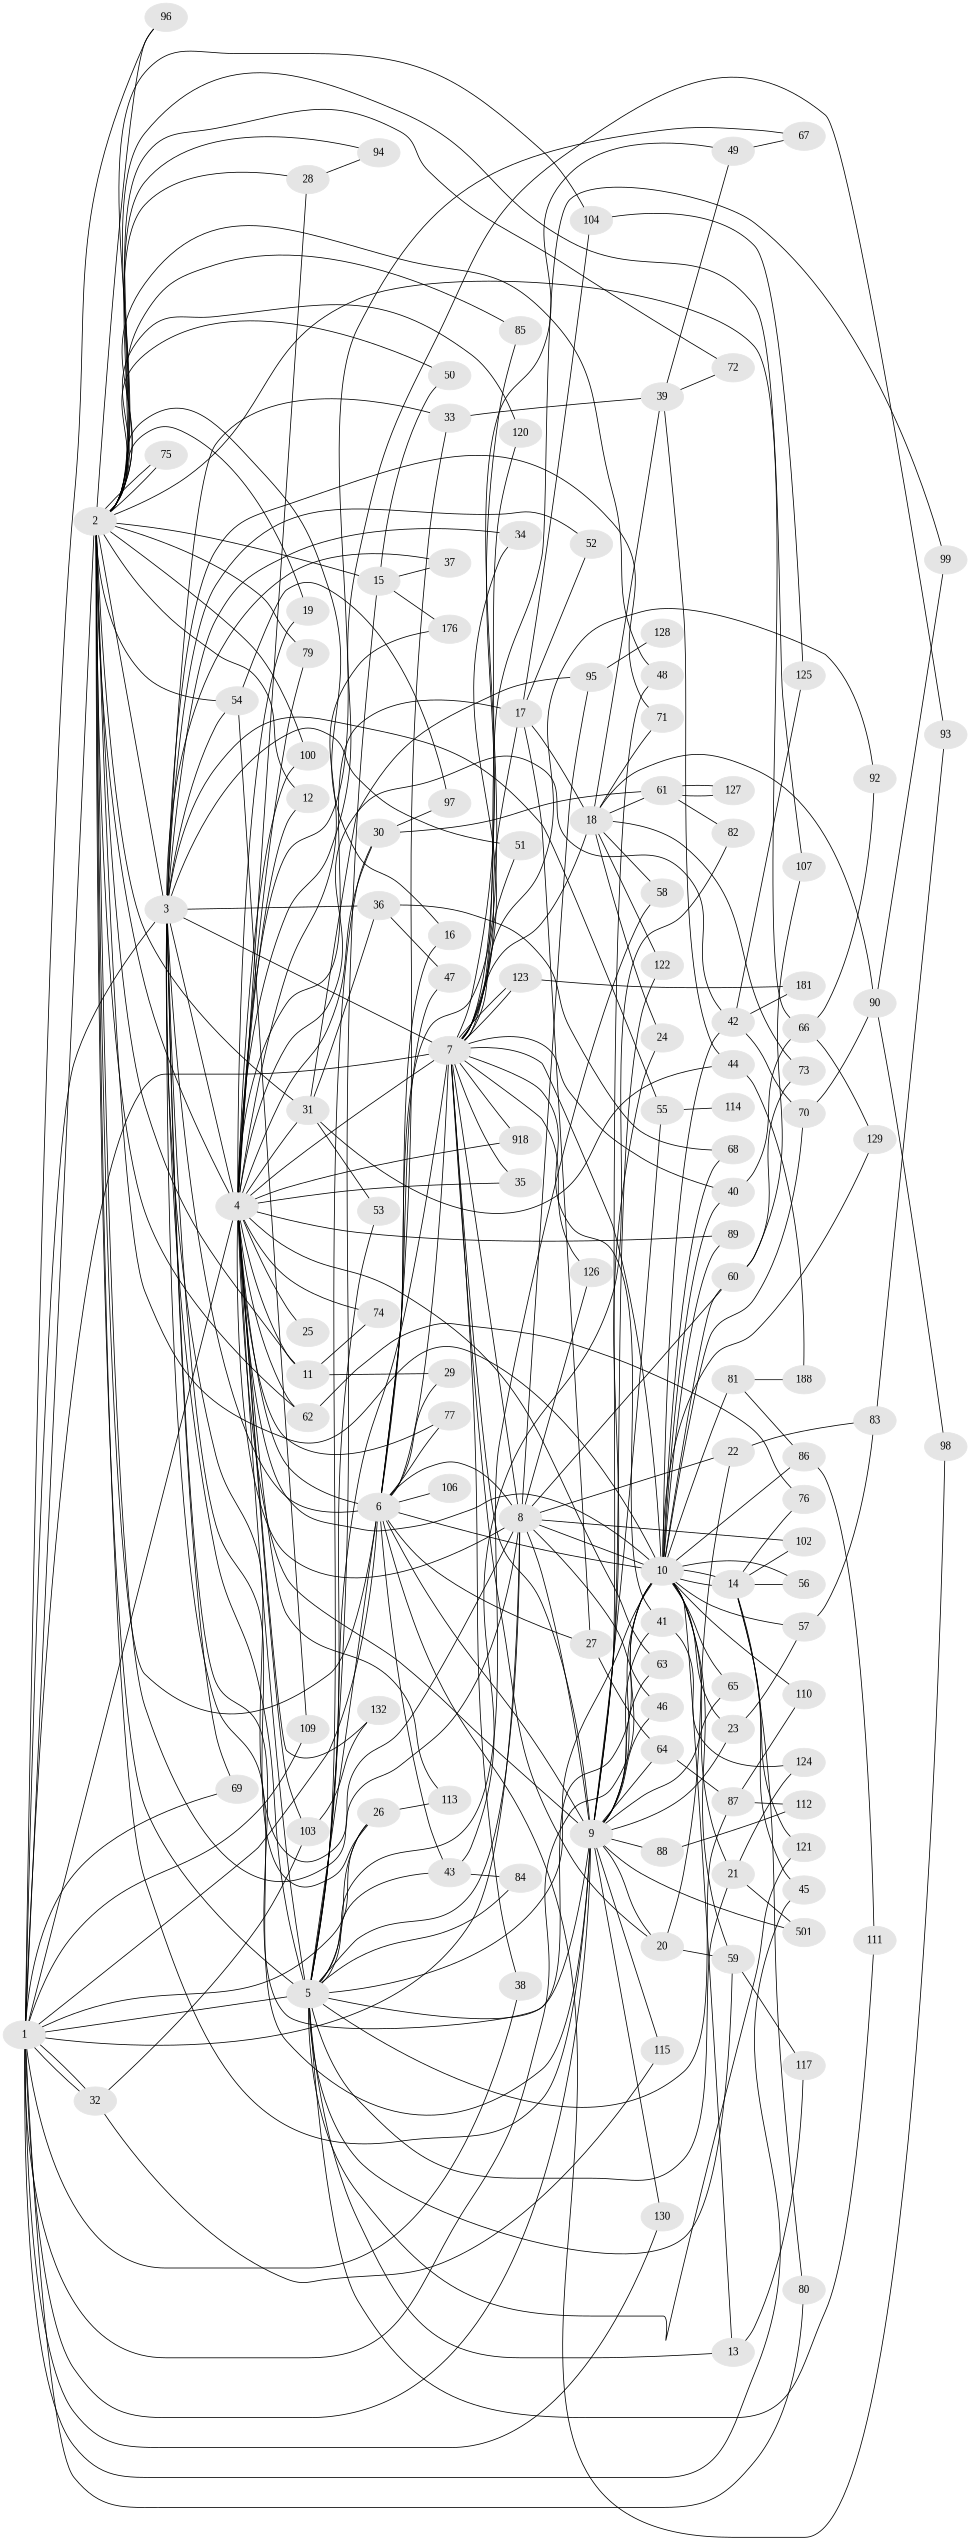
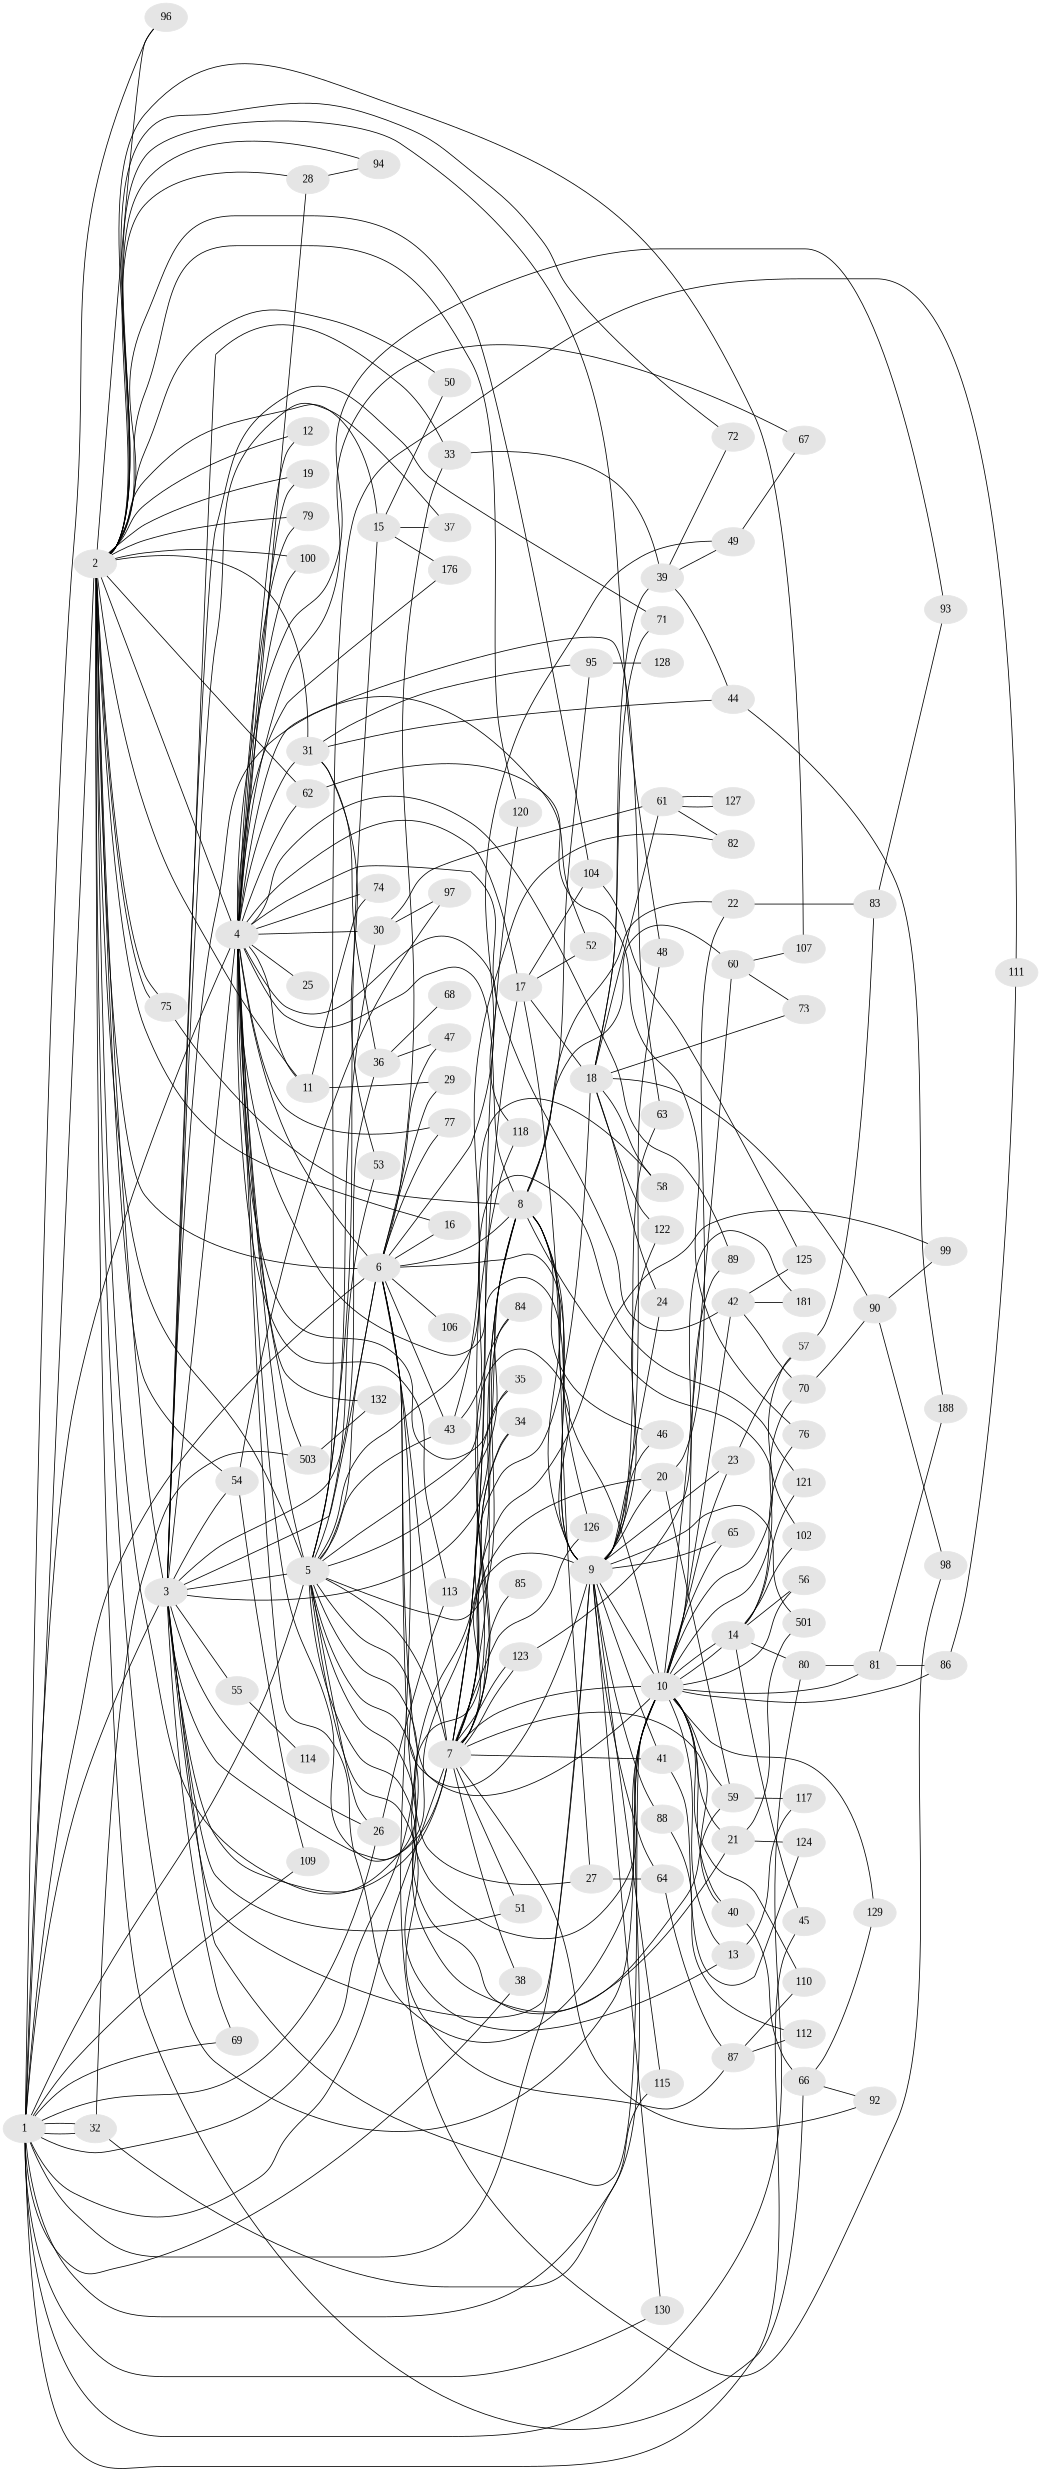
(219, 264) -> none
(521, 1140) -> (521, 1132)
(681, 1326) -> none
(638, 1403) -> none
none -> (840, 1666)
(143, 1696) -> (302, 1155)
(308, 1832) -> (308, 1460)
